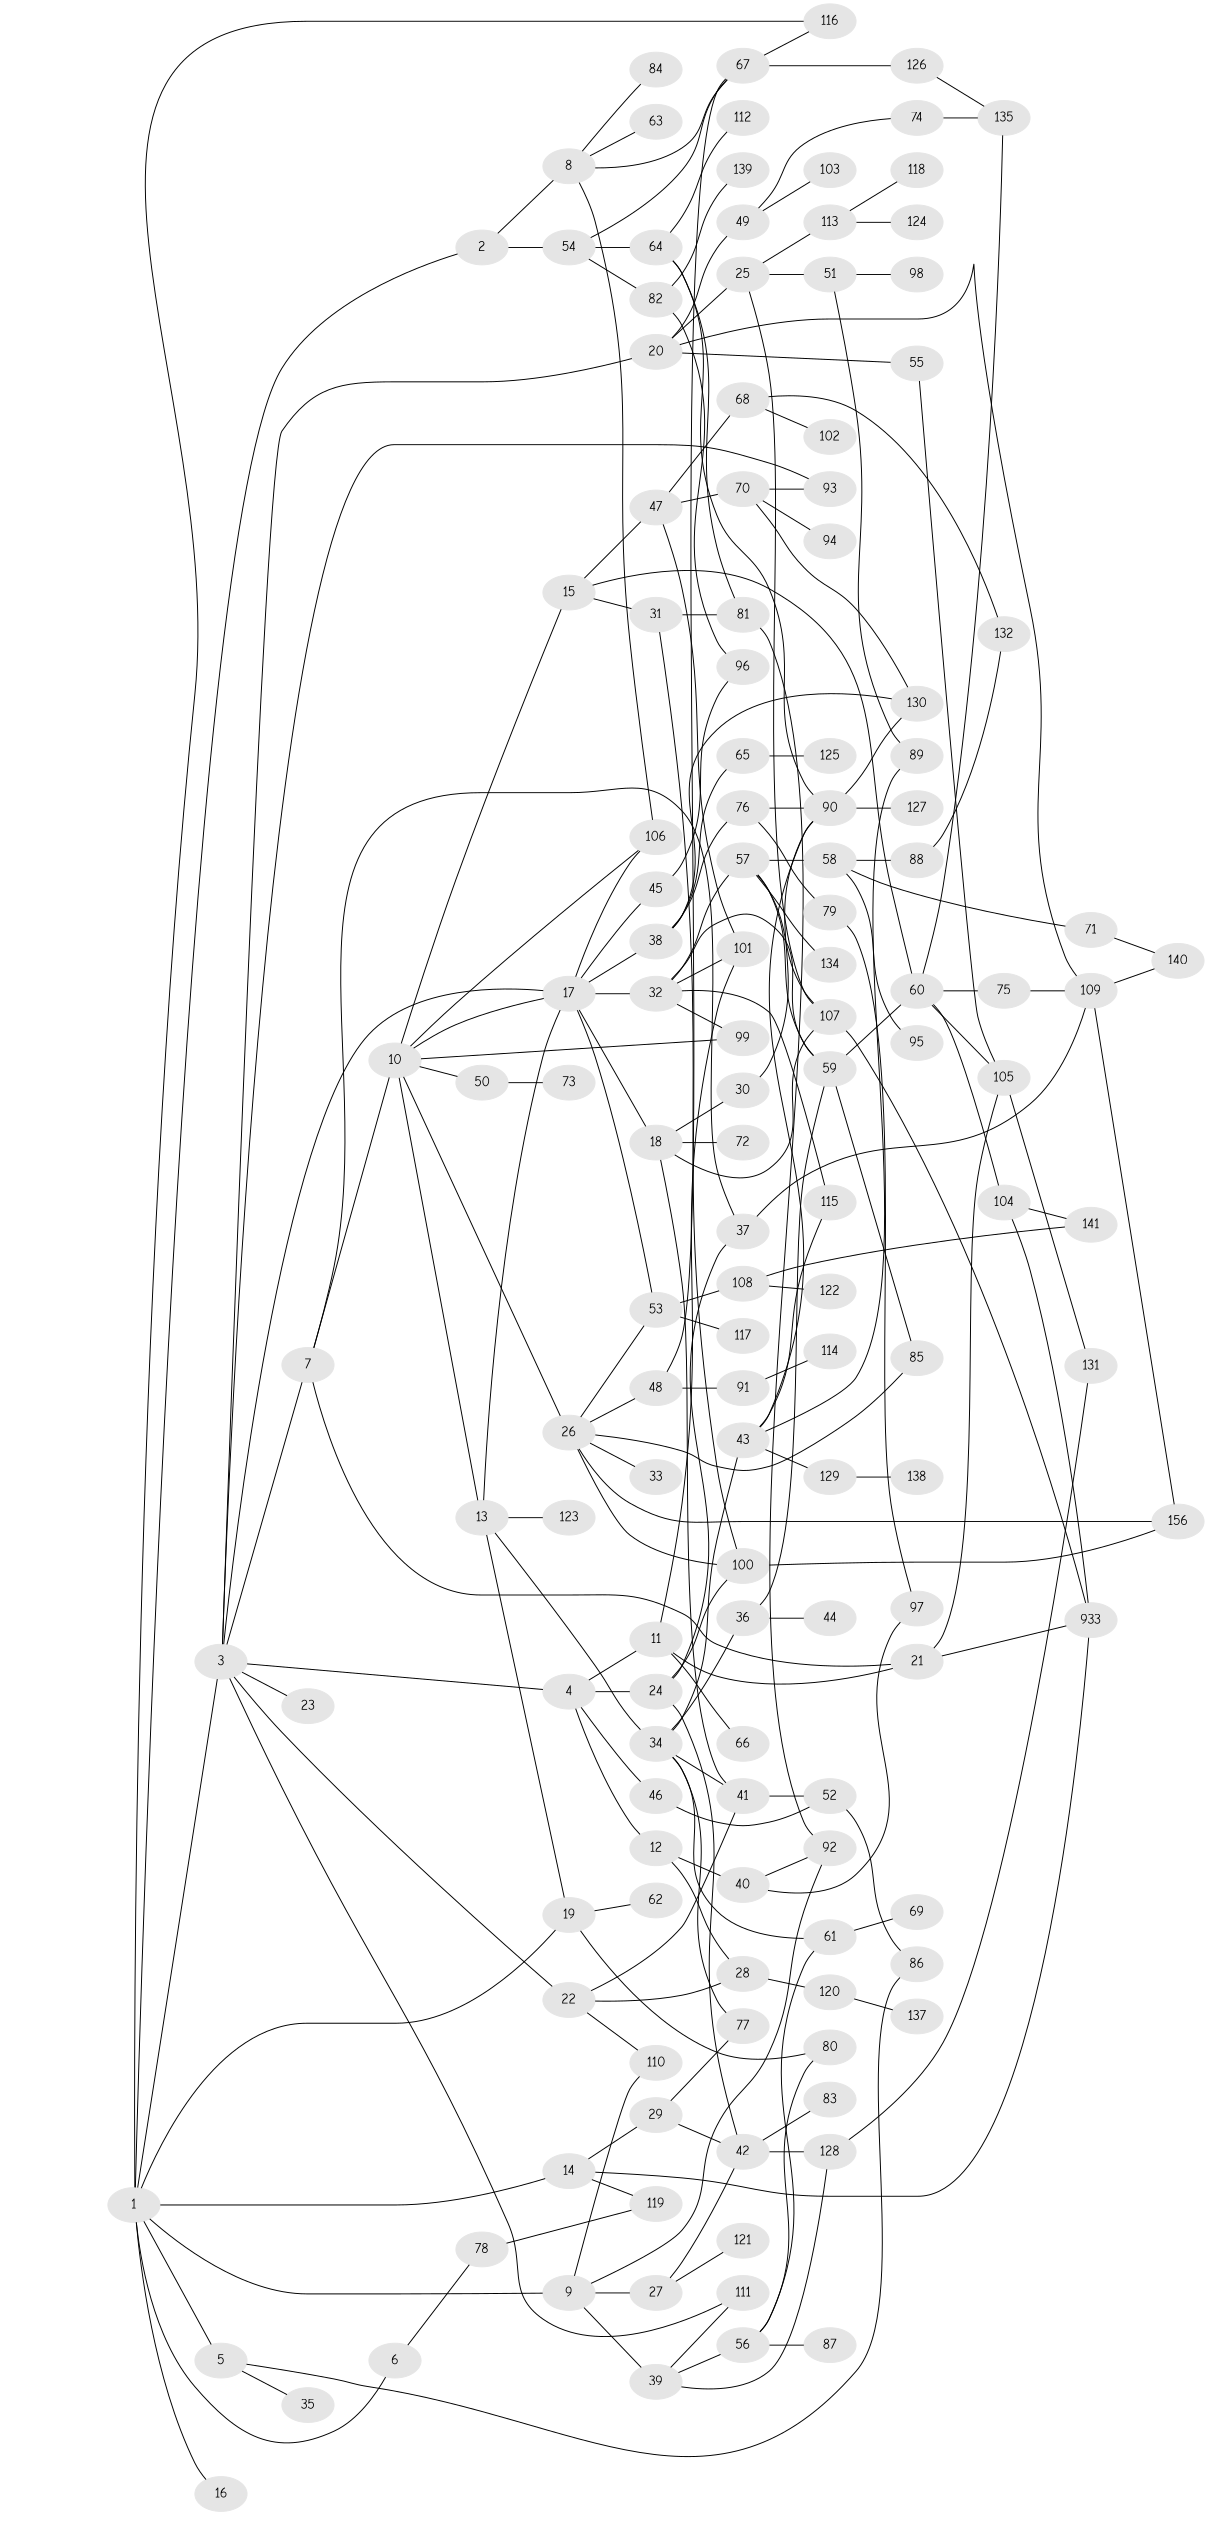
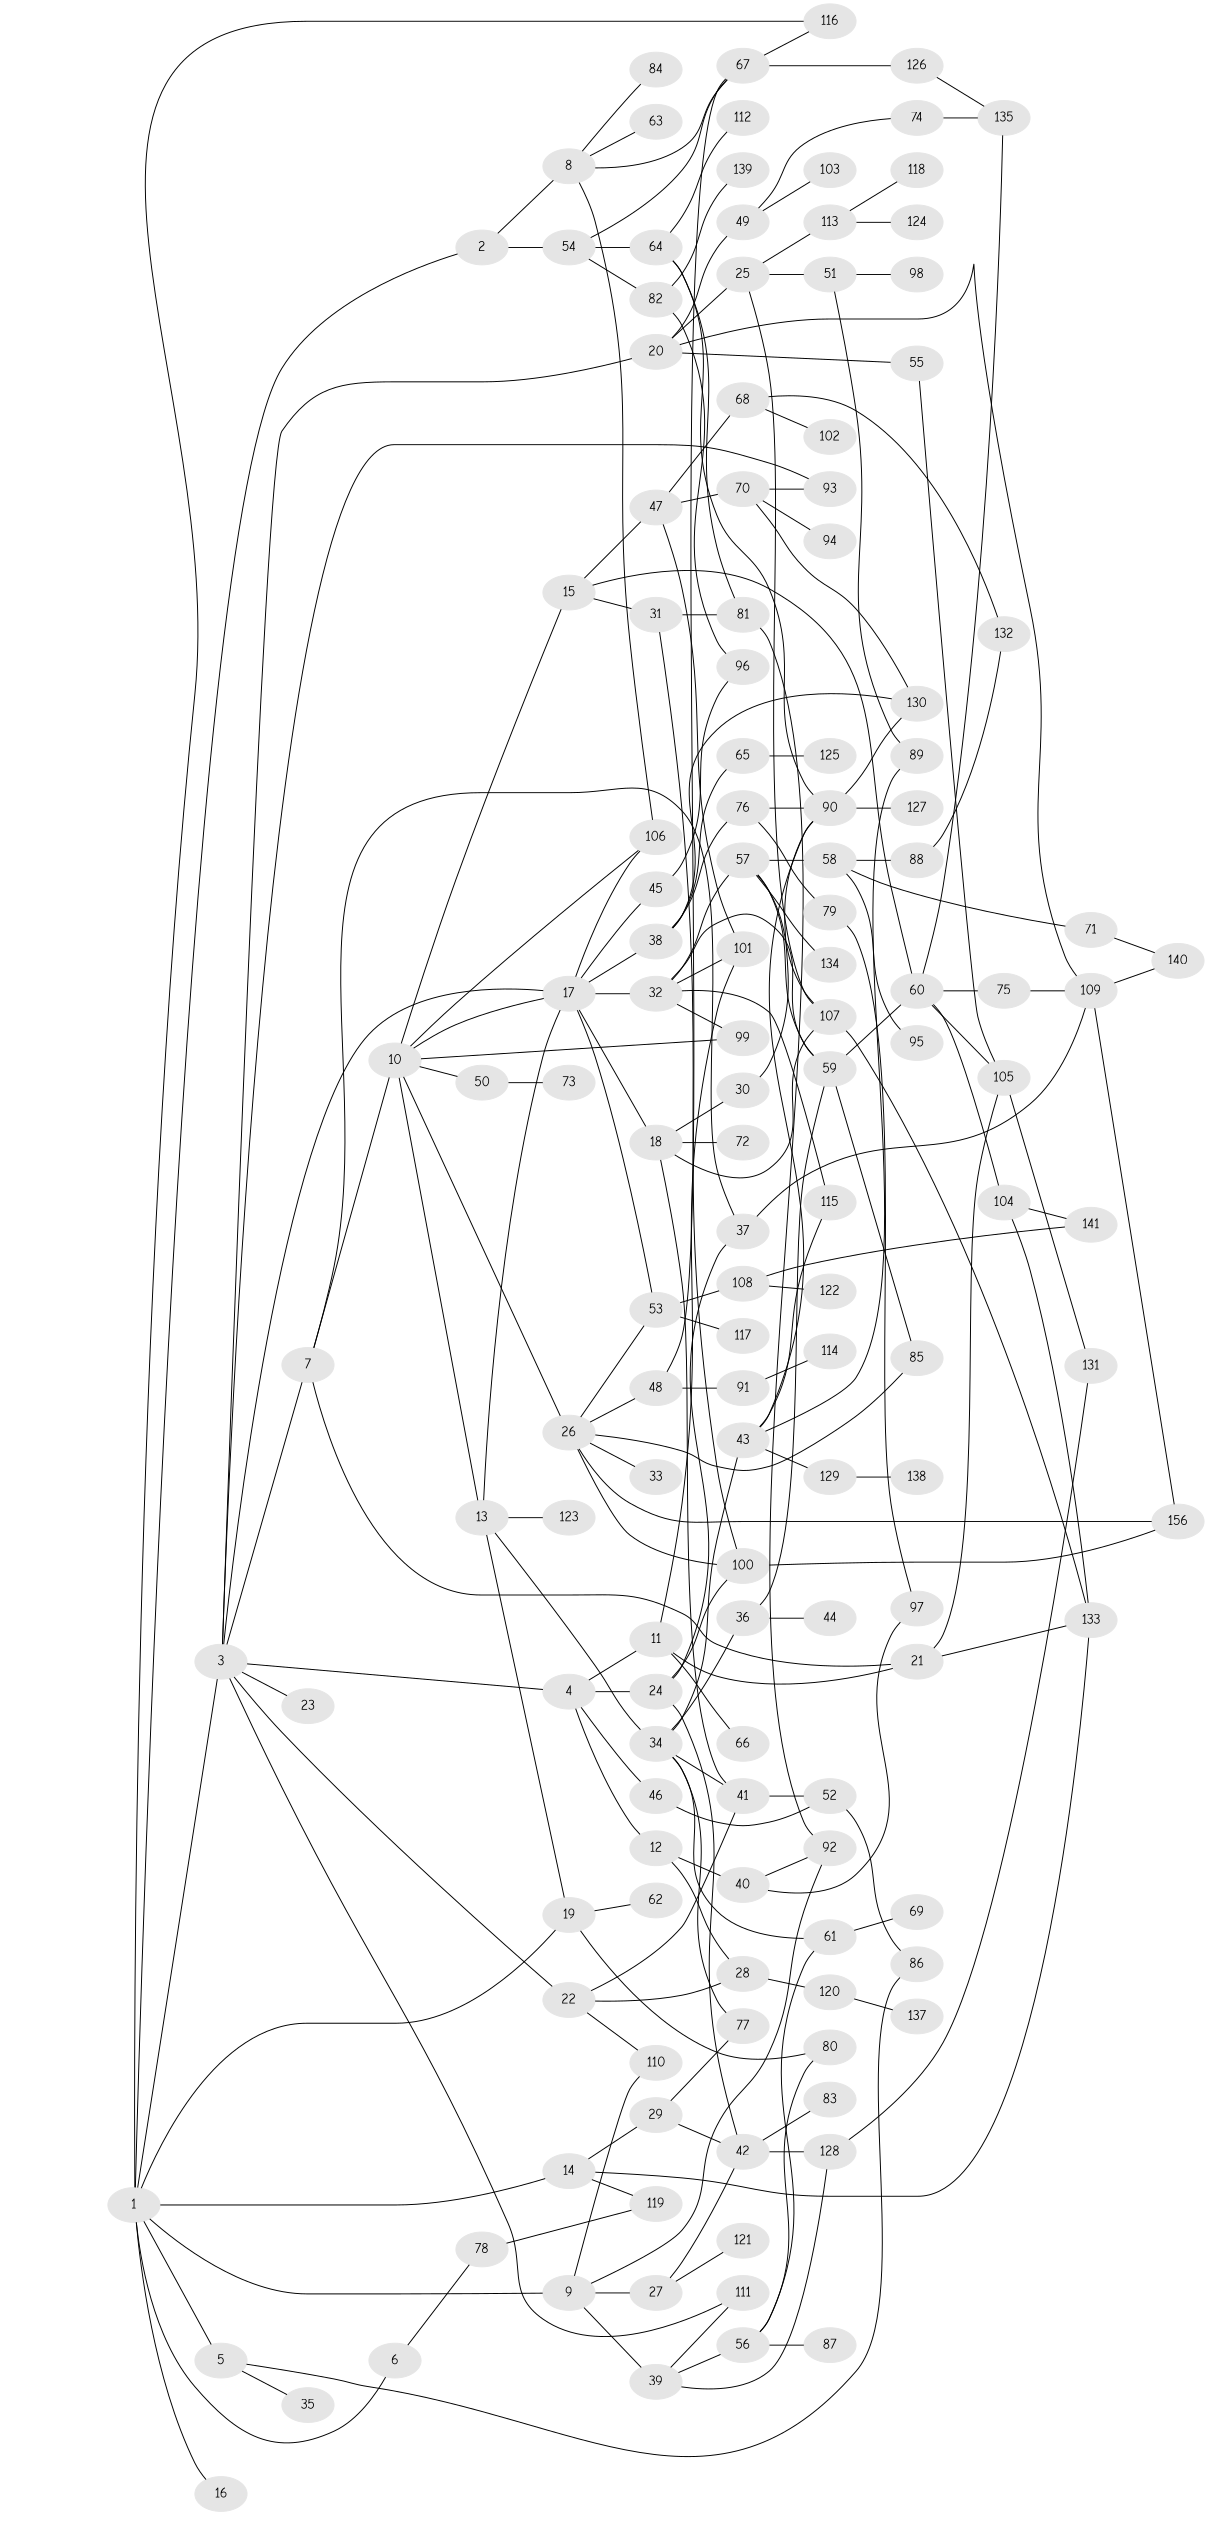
(1091, 1620) -> (1091, 1620)
